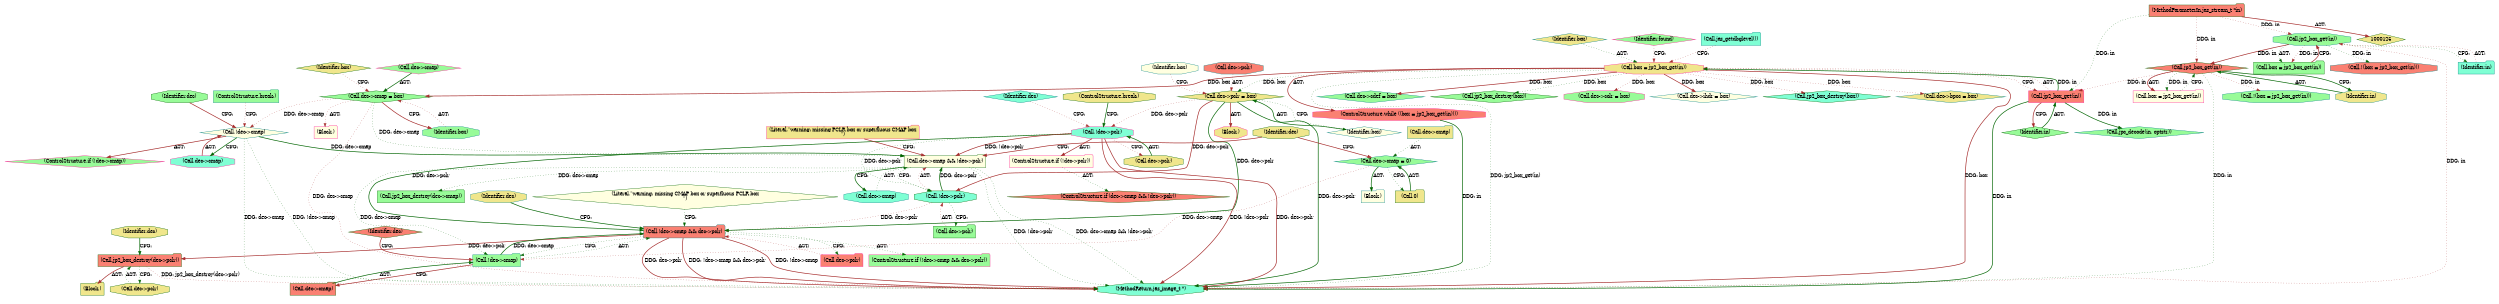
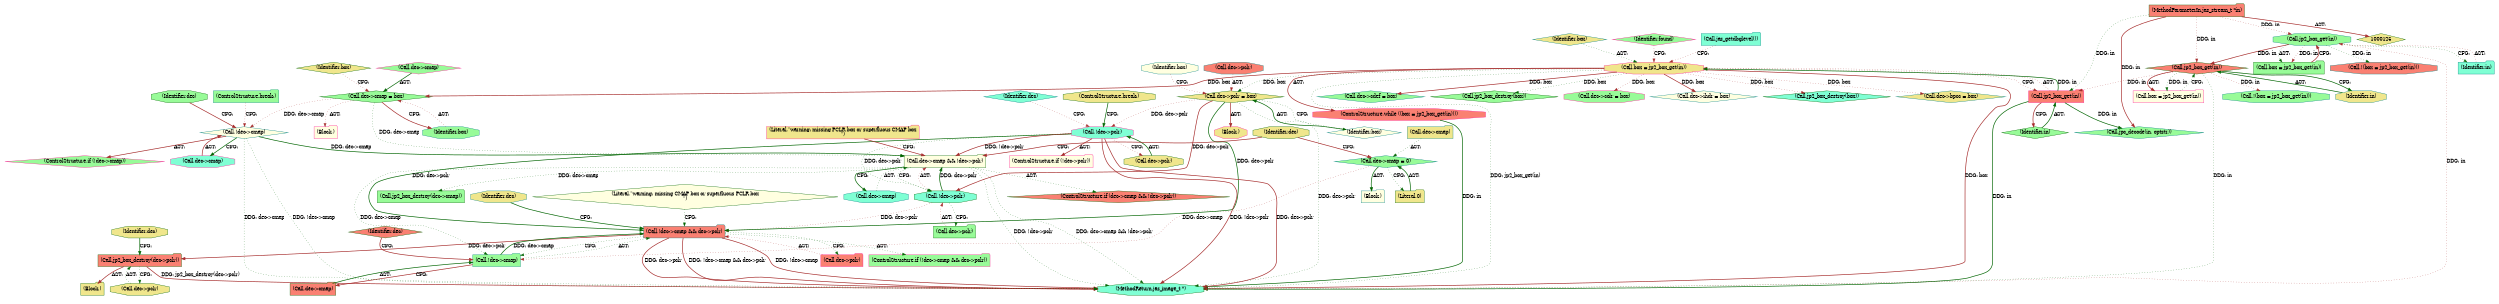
none -> (2121, 57)
(1084, 179) -> (1033, 179)
(1410, 197) -> (1410, 197)
(1318, 214) -> (1318, 214)
(628, 278) -> none
(428, 284) -> (428, 284)
